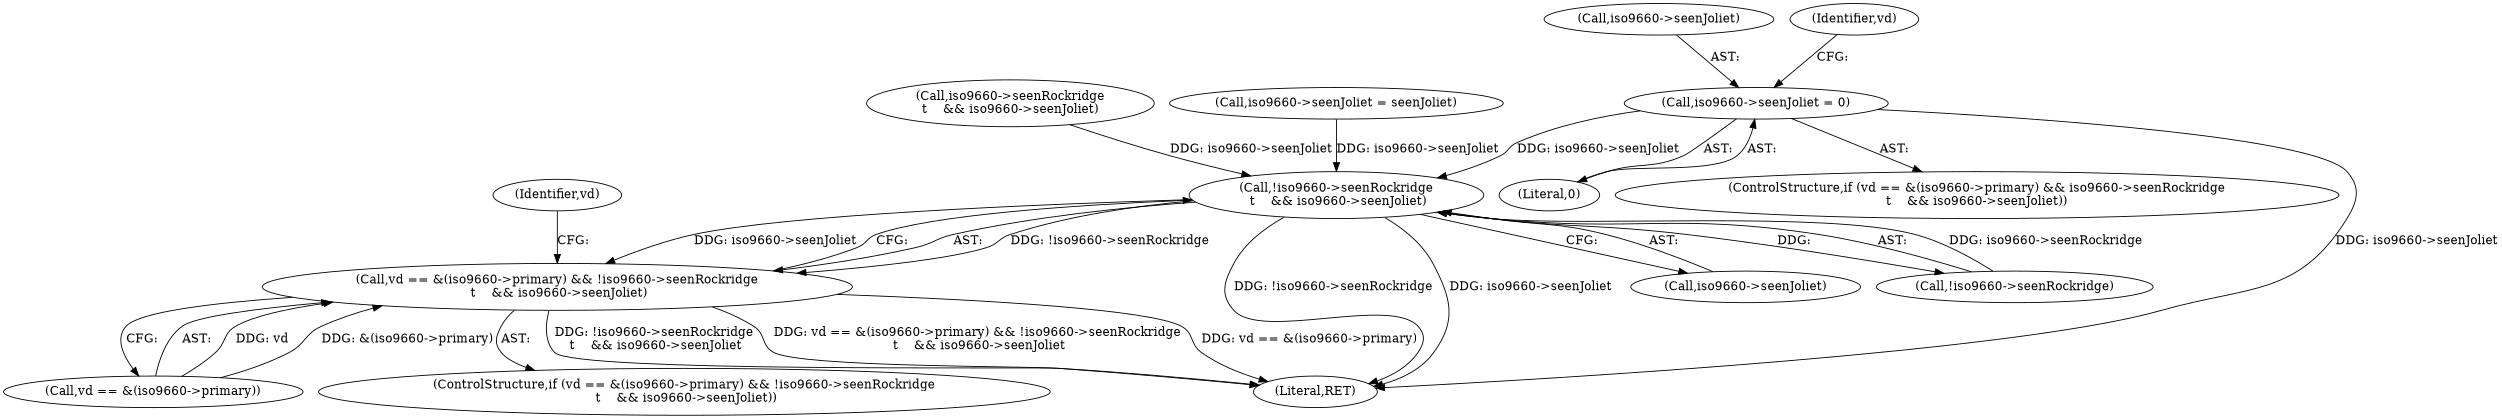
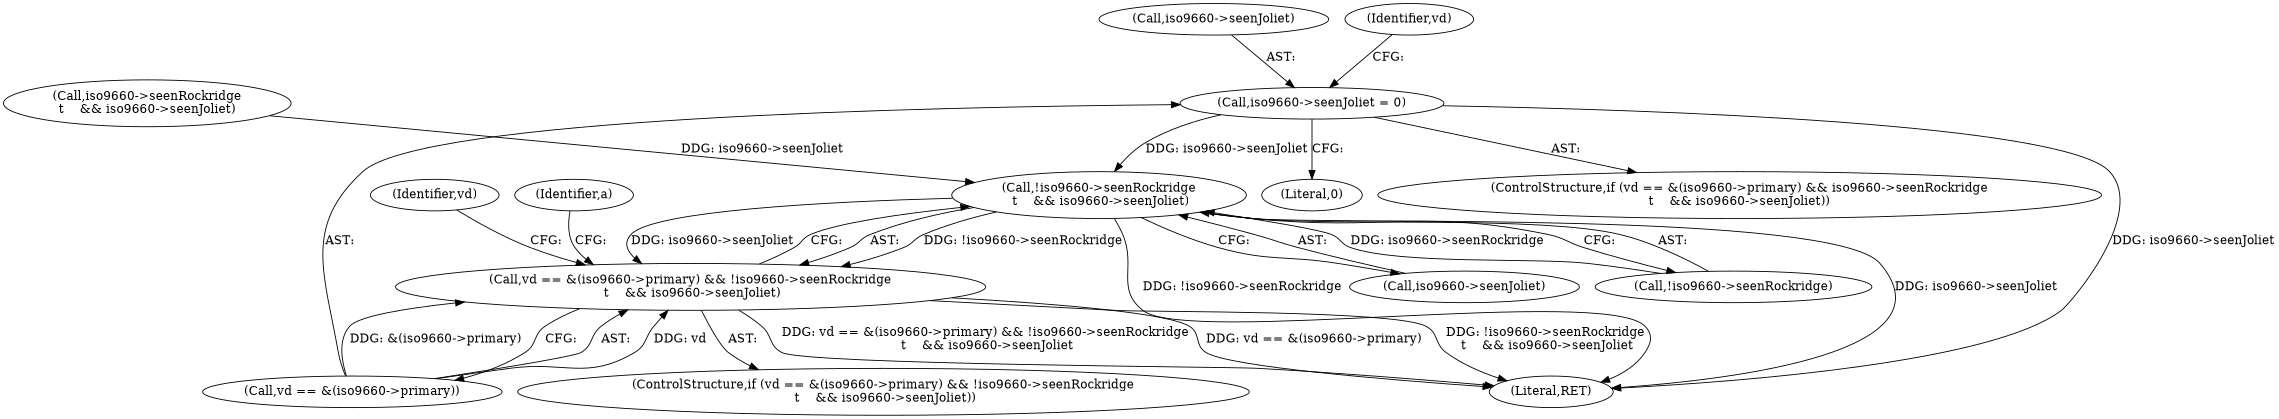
(1336, 103) -> none
(1720, 149) -> (1330, 149)
(1673, 168) -> (655, 122)
none -> (574, 195)
(1796, 241) -> (1602, 241)
